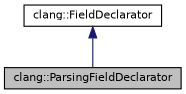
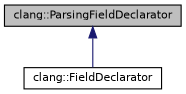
(93, 53) -> (93, 53)
